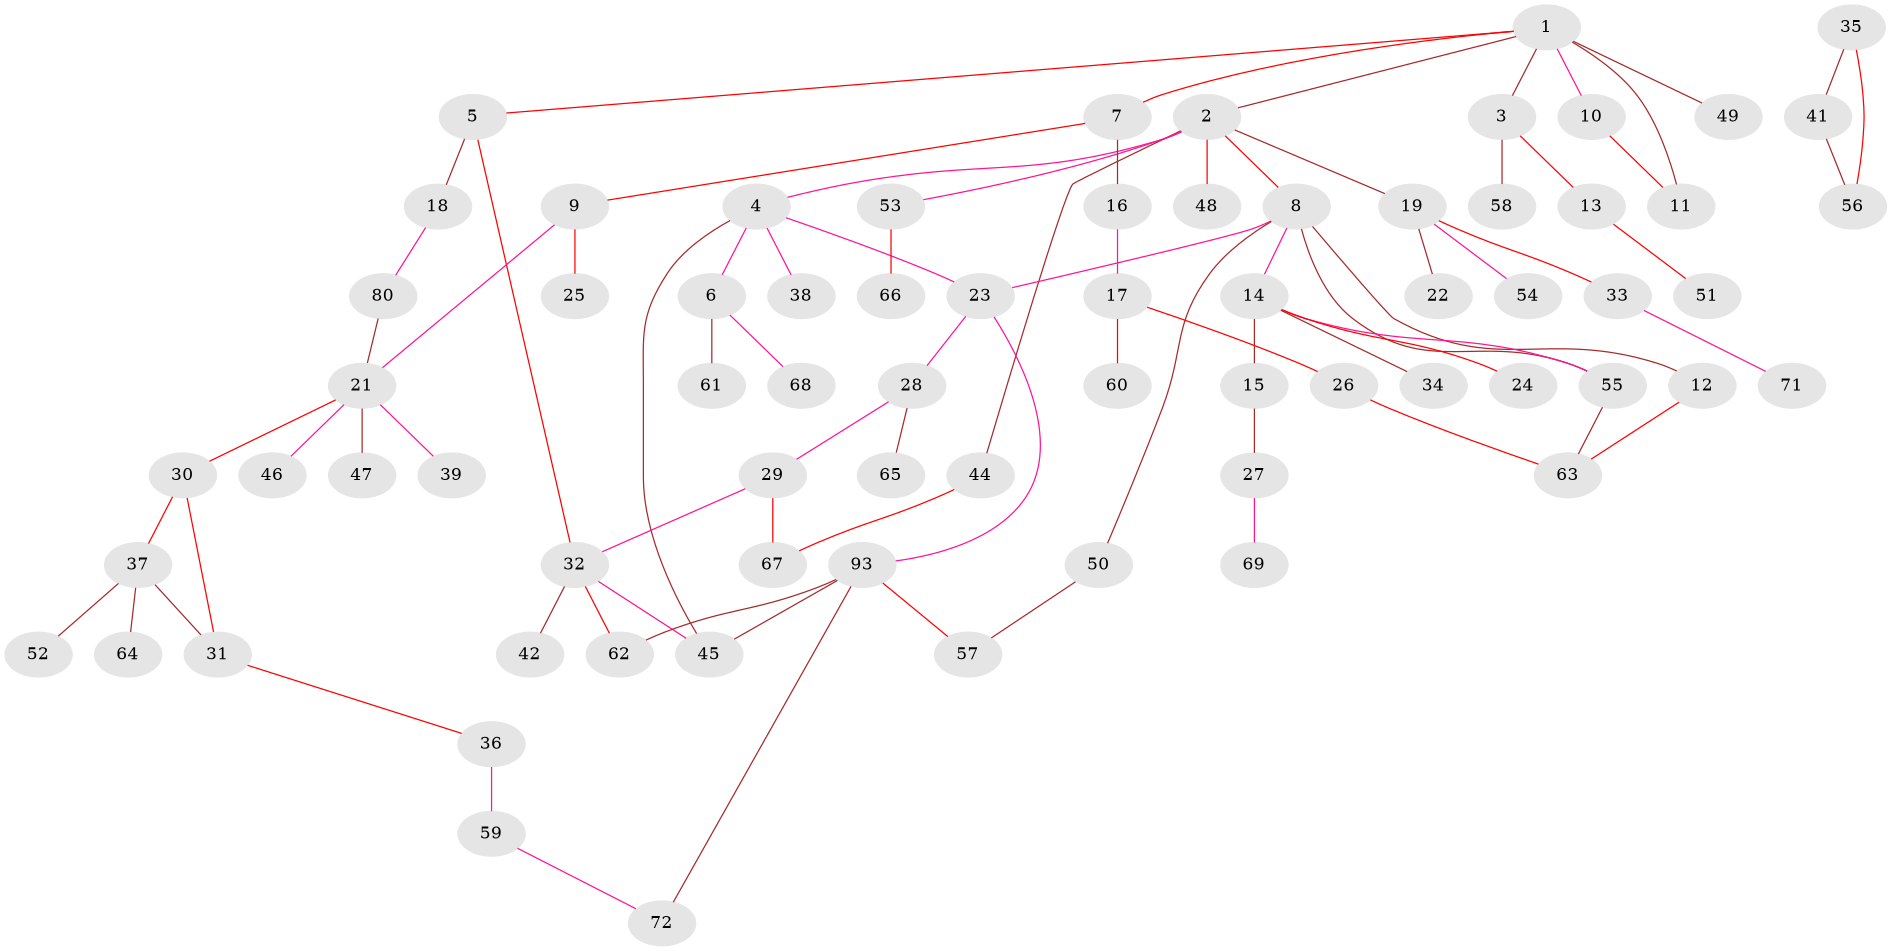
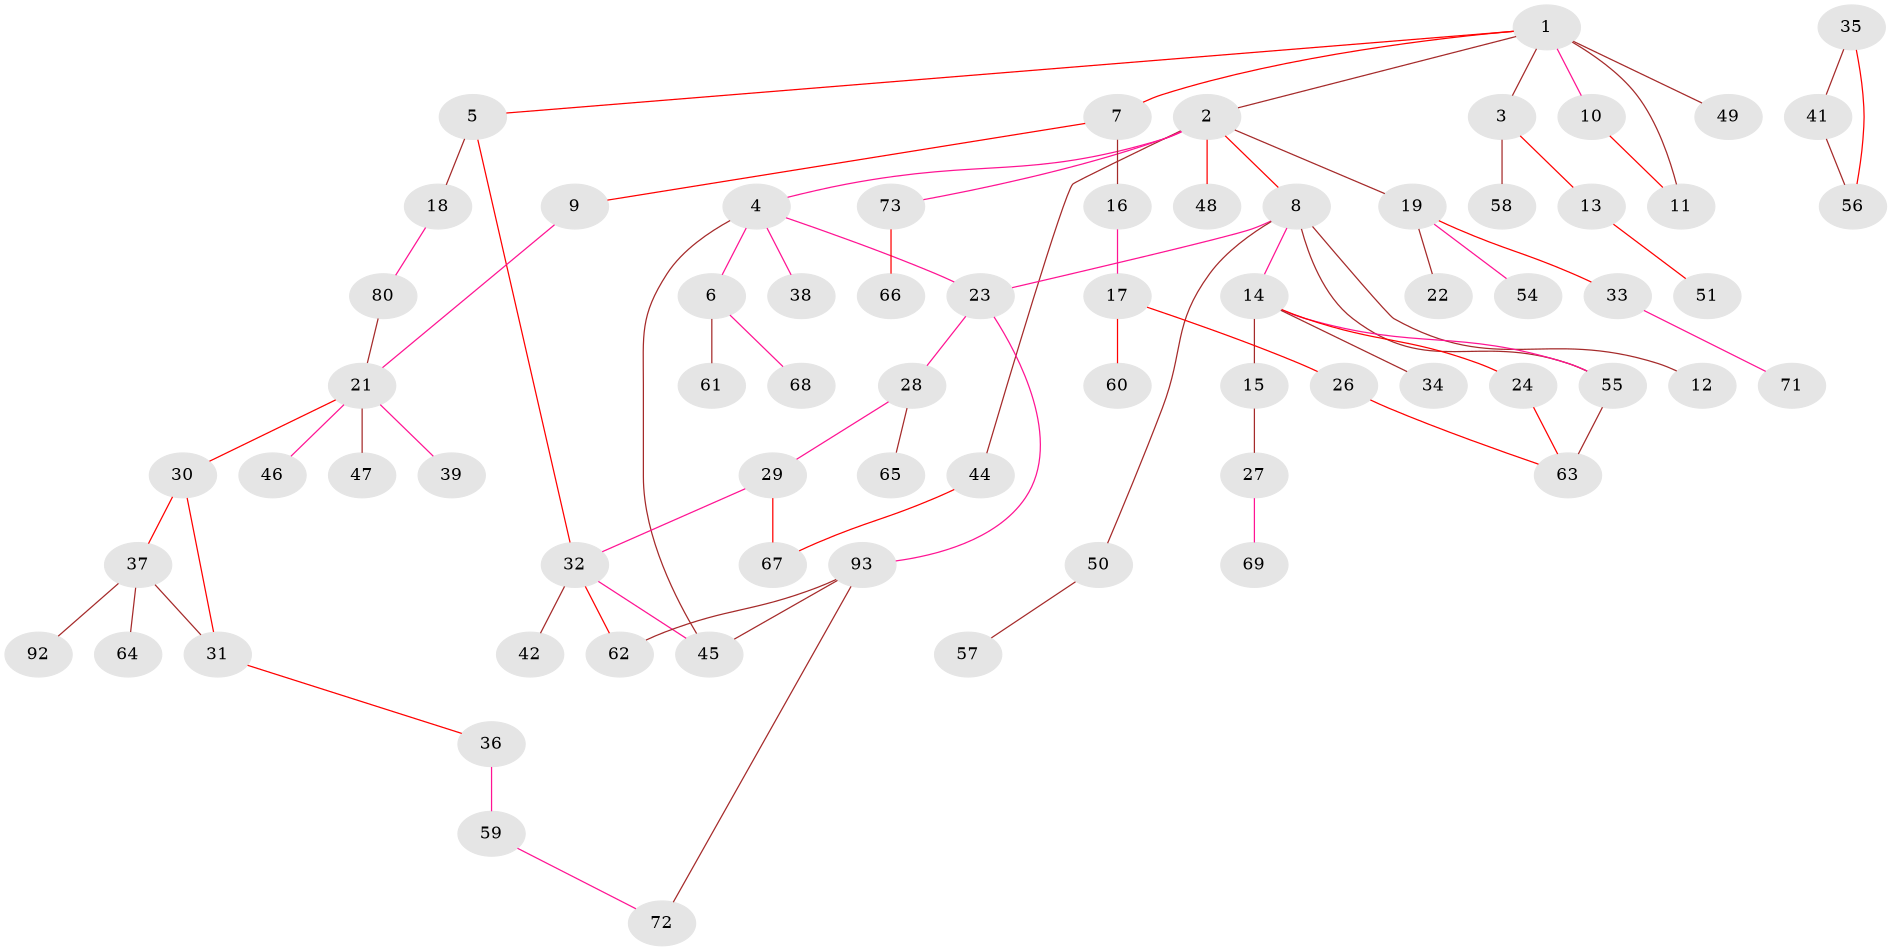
(891, 207) -> (891, 207)
(575, 296) -> none
(1635, 431) -> (1546, 431)
(915, 610) -> none
(39, 655) -> (39, 655)
